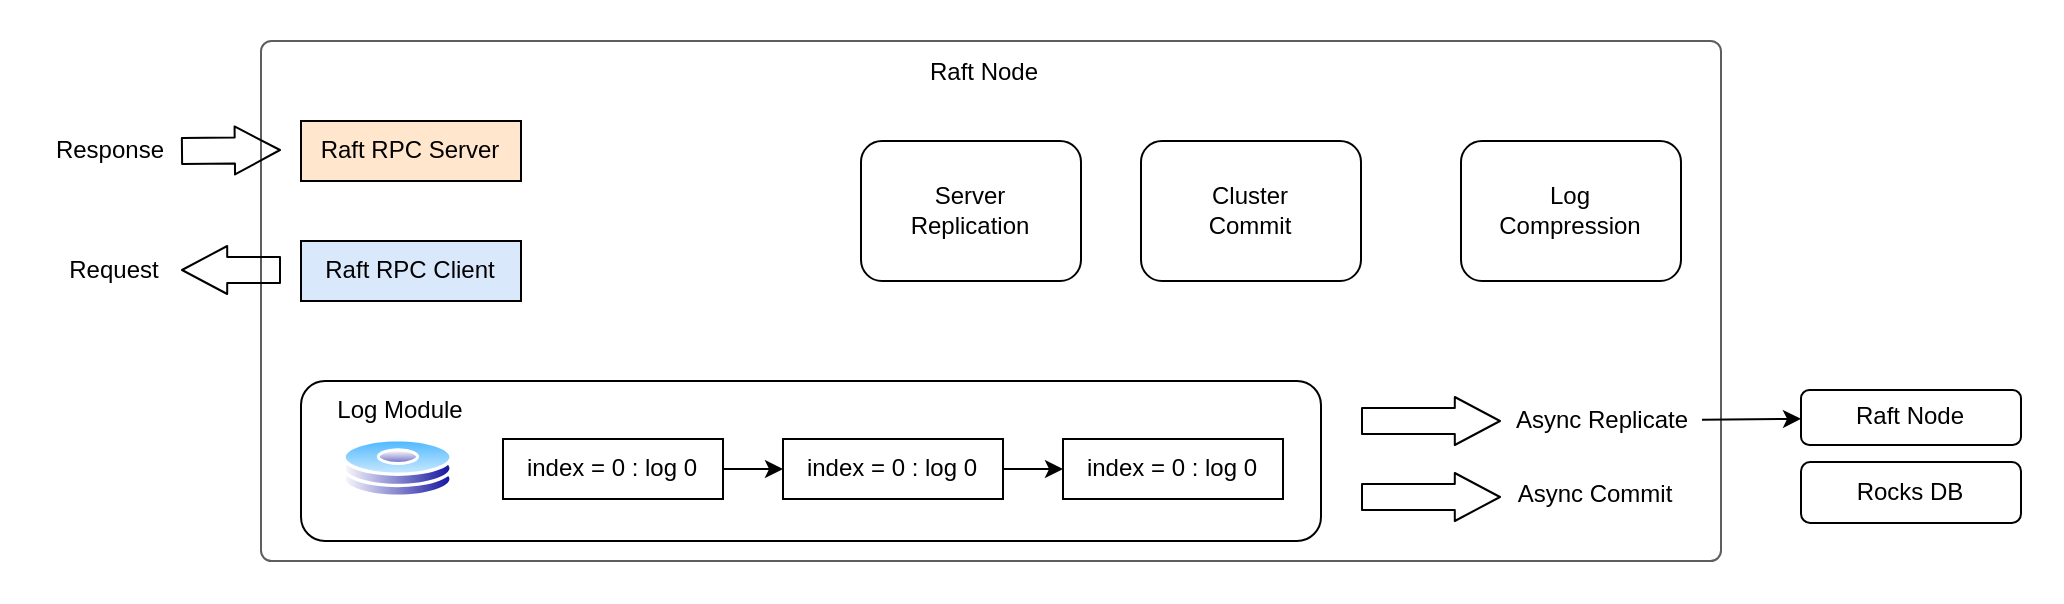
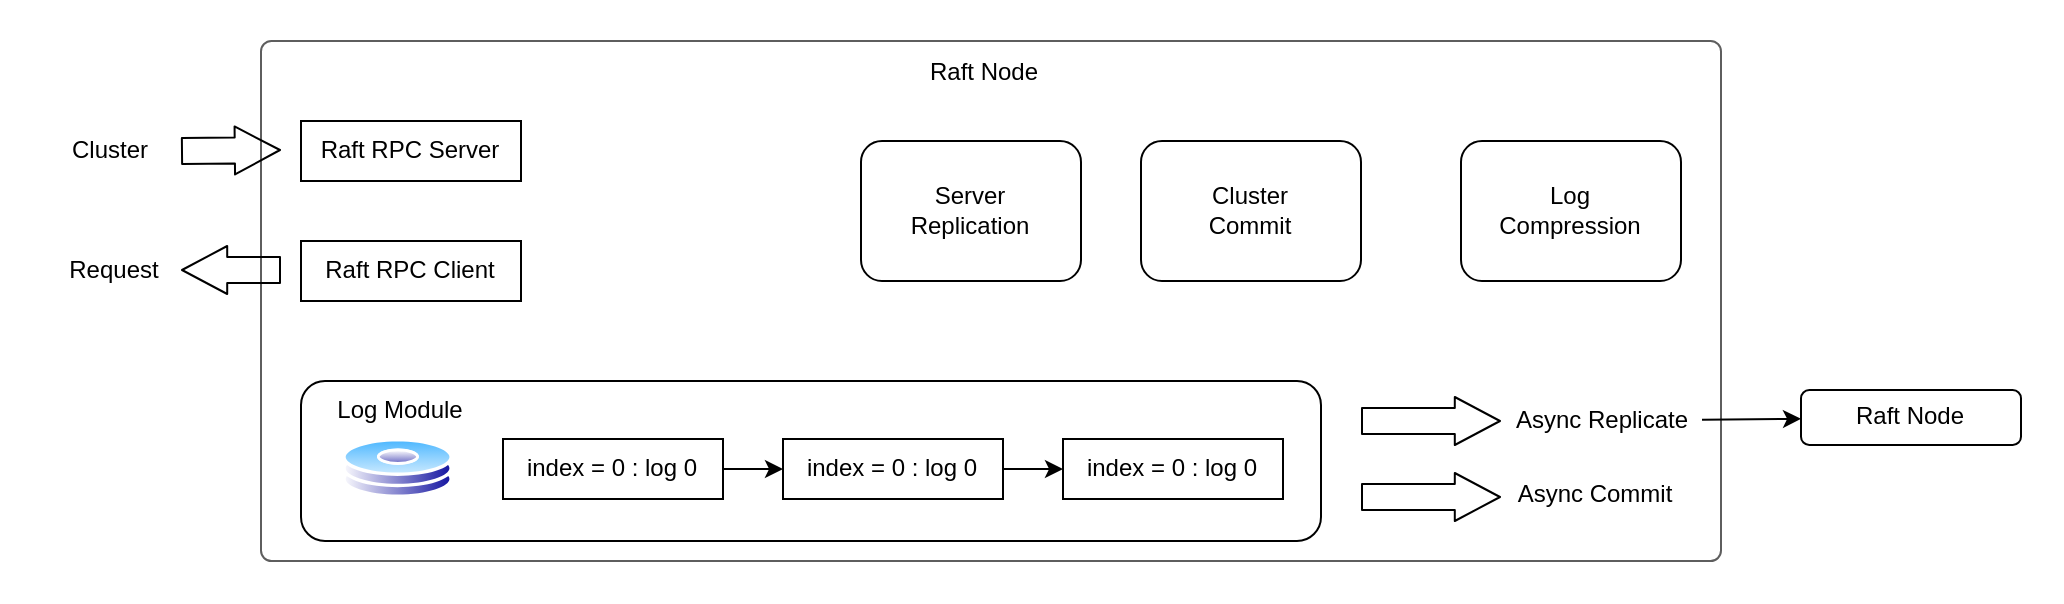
(111, 151) -> (111, 151)
(411, 151) -> (411, 151)
(411, 271) -> (411, 271)
(1911, 493) -> none
